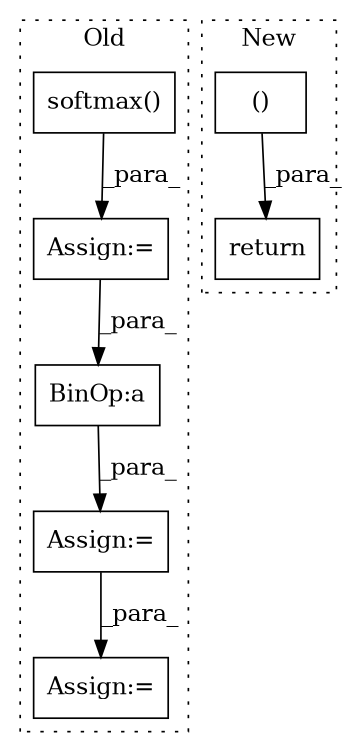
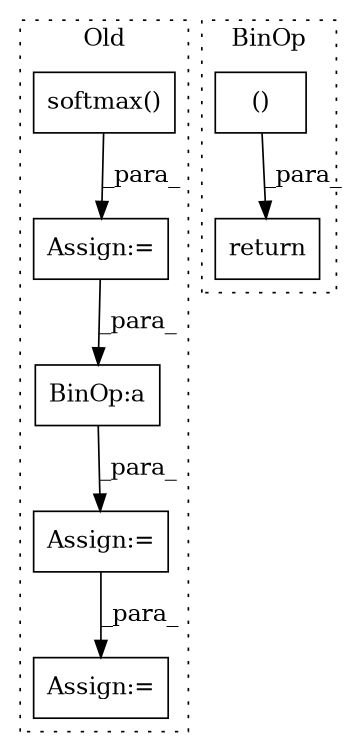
(269, 40) -> (269, 40)
